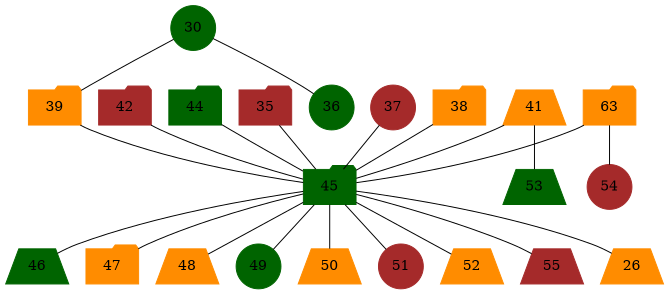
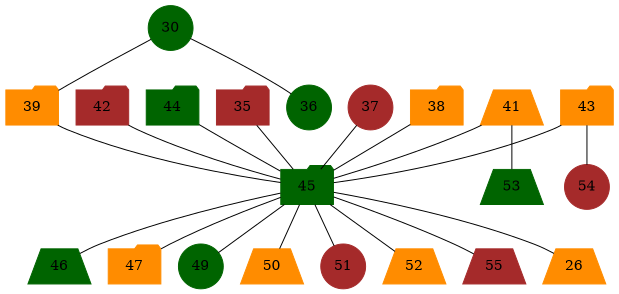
(610, 107) -> (587, 107)
(187, 266) -> none
